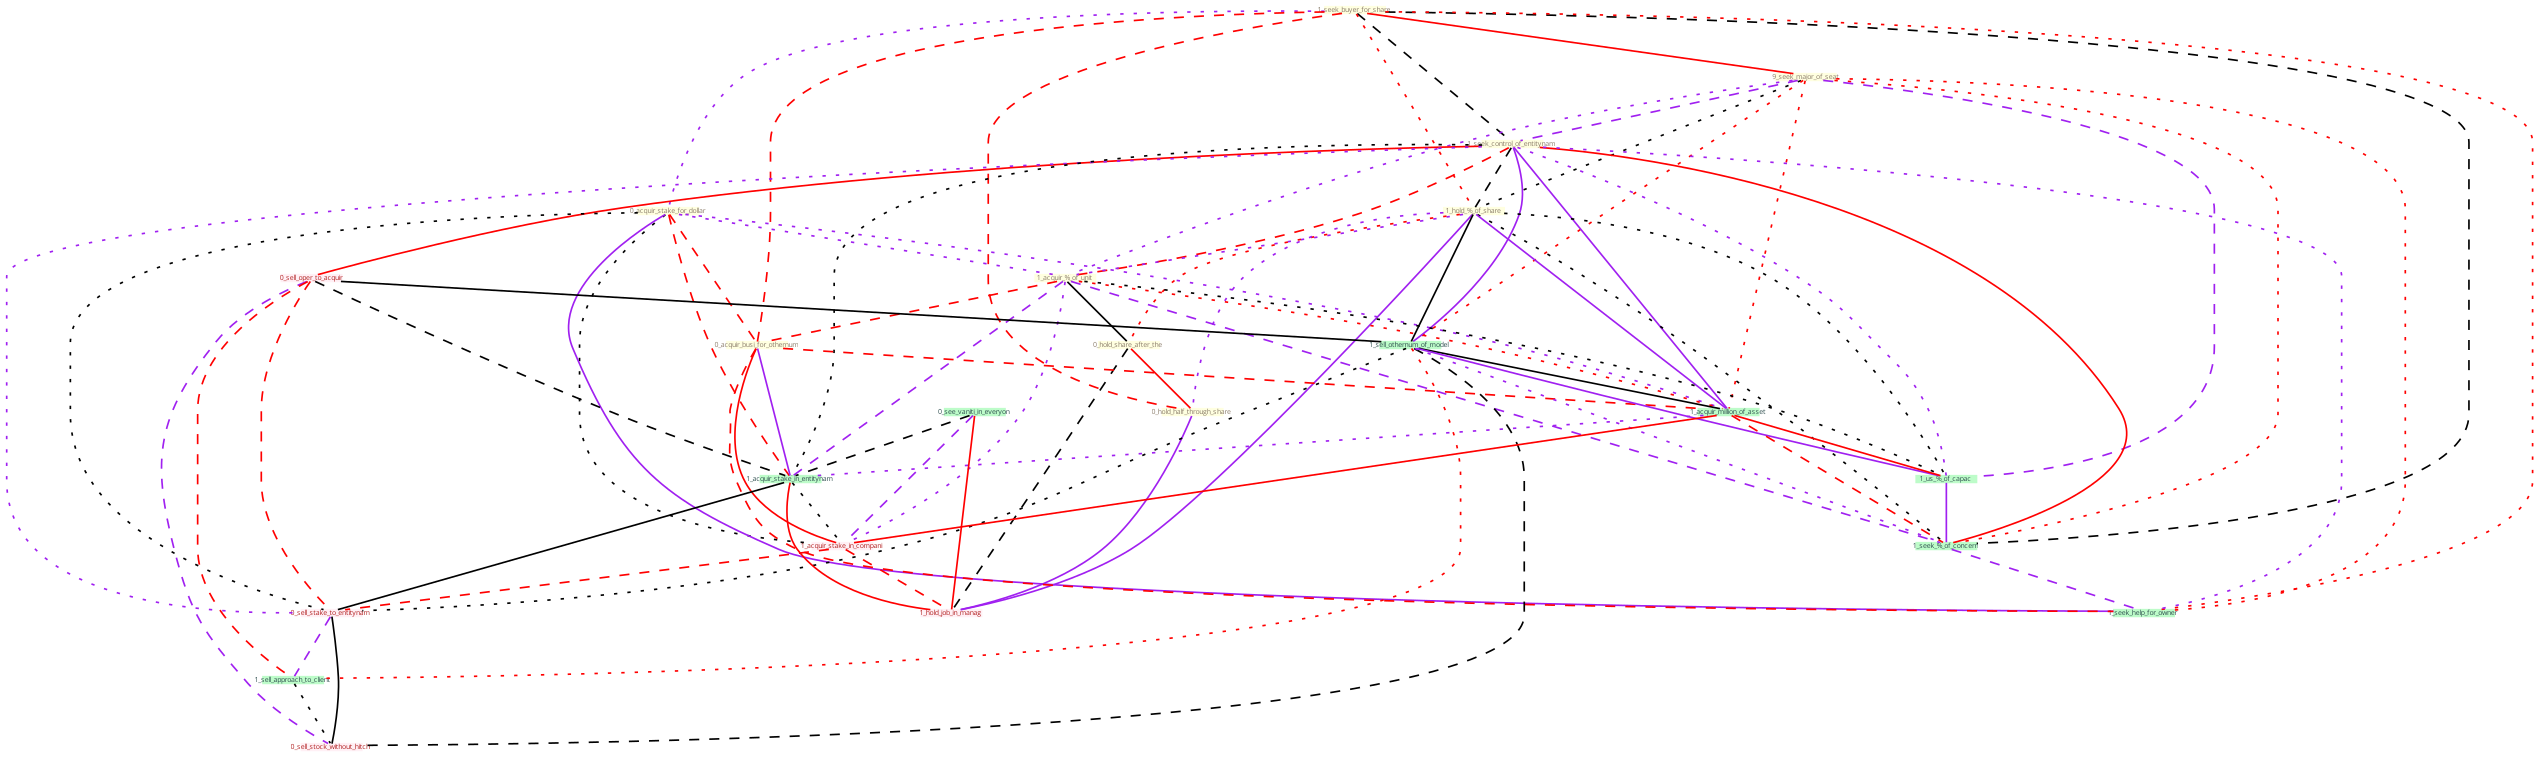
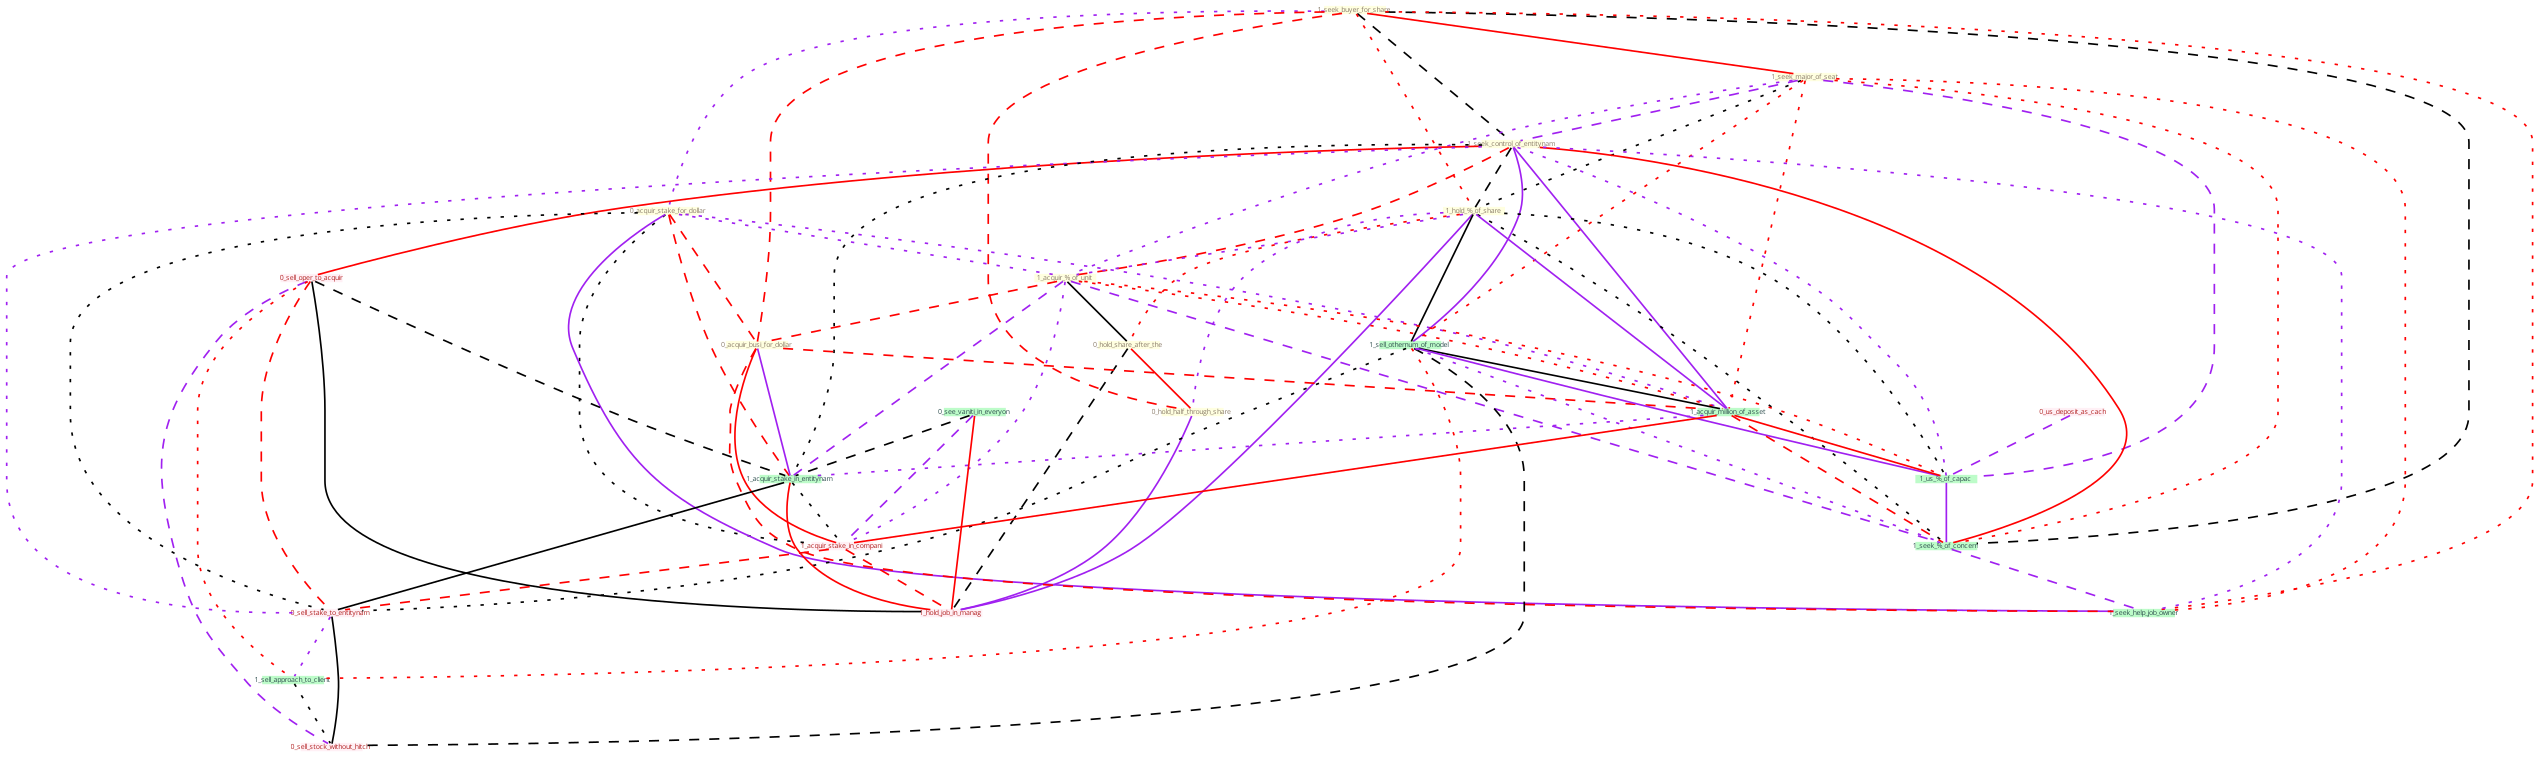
(1806, 77) -> (1806, 77)
(861, 312) -> (444, 566)
(757, 345) -> (757, 345)
(1651, 375) -> (1651, 375)
none -> (2074, 412)
(198, 473) -> (198, 473)
(2144, 613) -> (2144, 613)
(312, 647) -> (312, 647)
